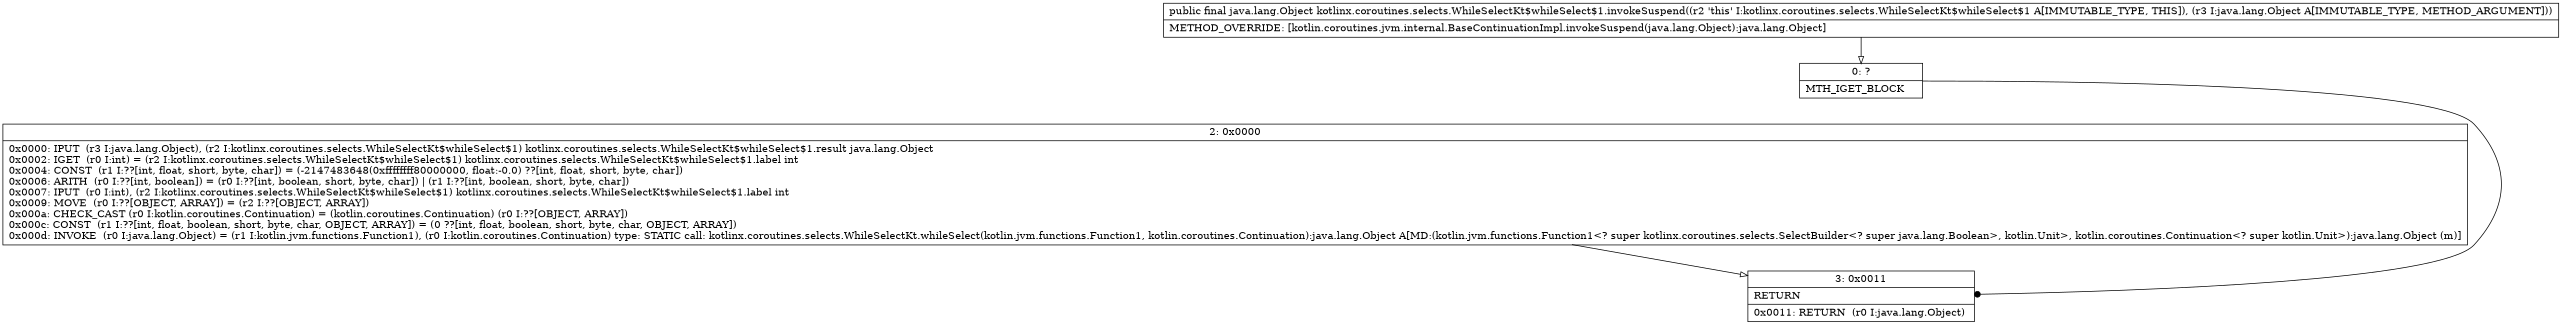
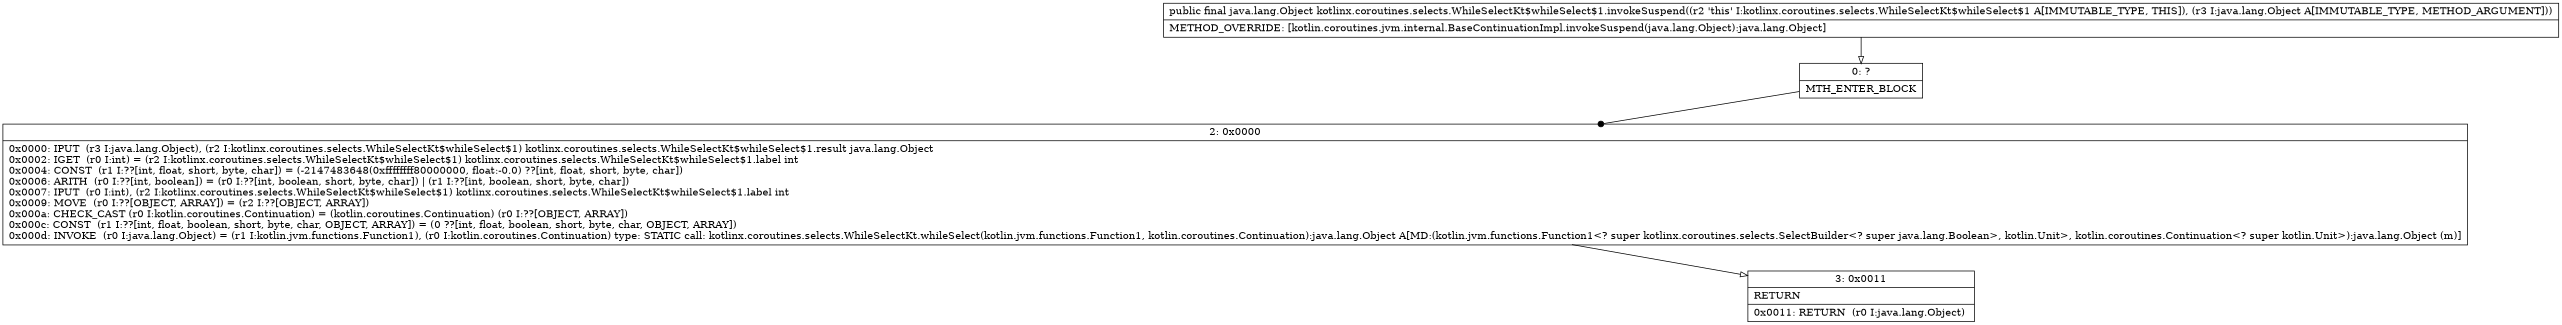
(1855, 89) -> (1861, 89)
(2495, 157) -> (1702, 107)
